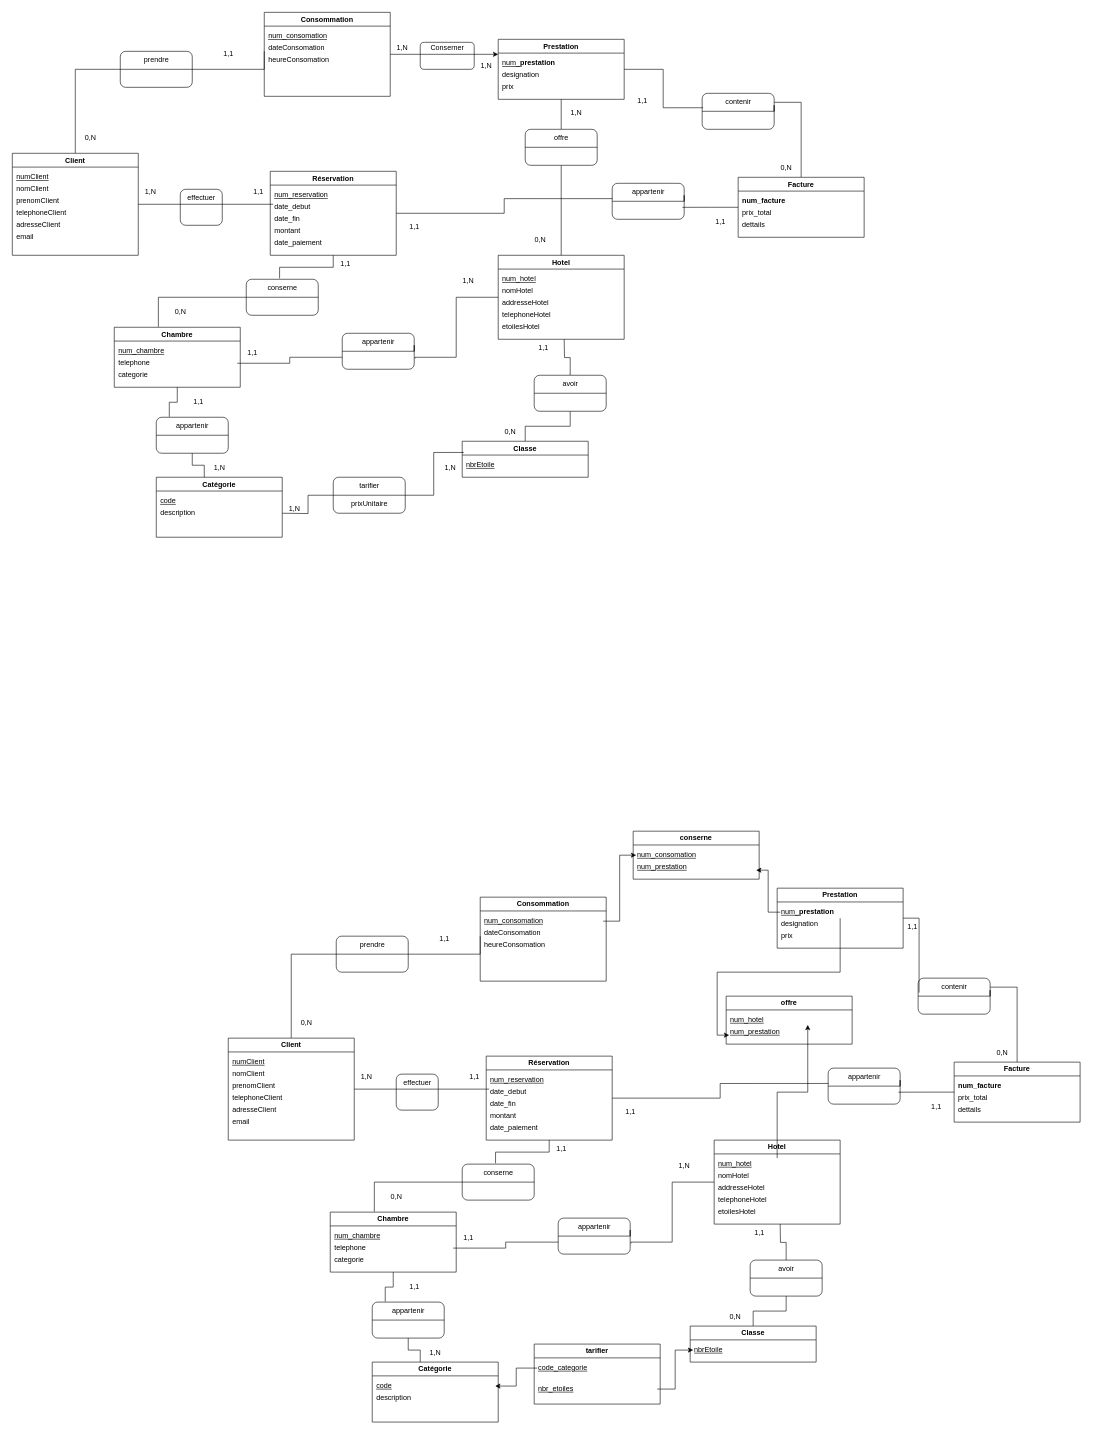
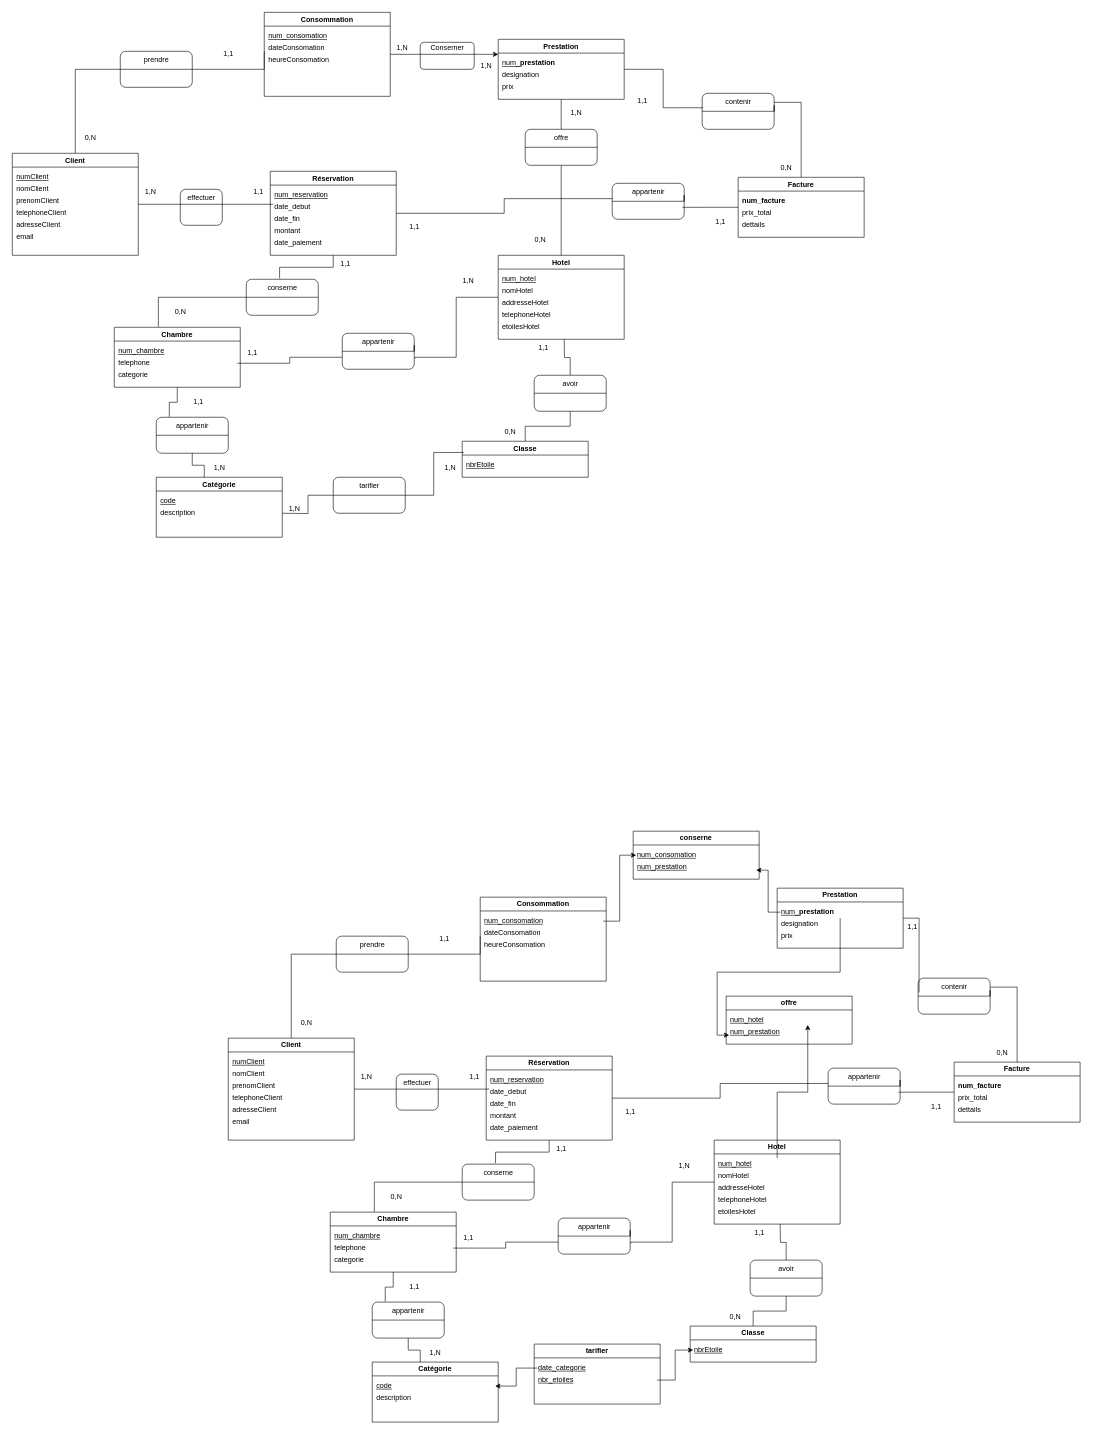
(369, 504) -> none
(566, 1368) -> (566, 1368)
(597, 1389) -> (597, 1380)
